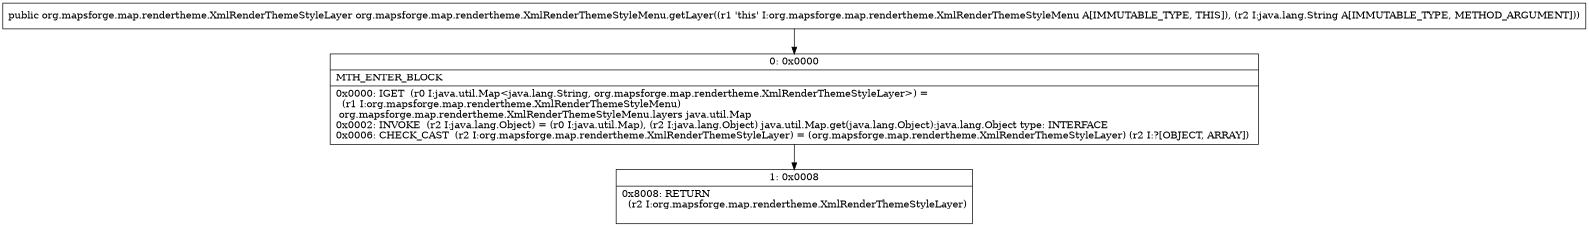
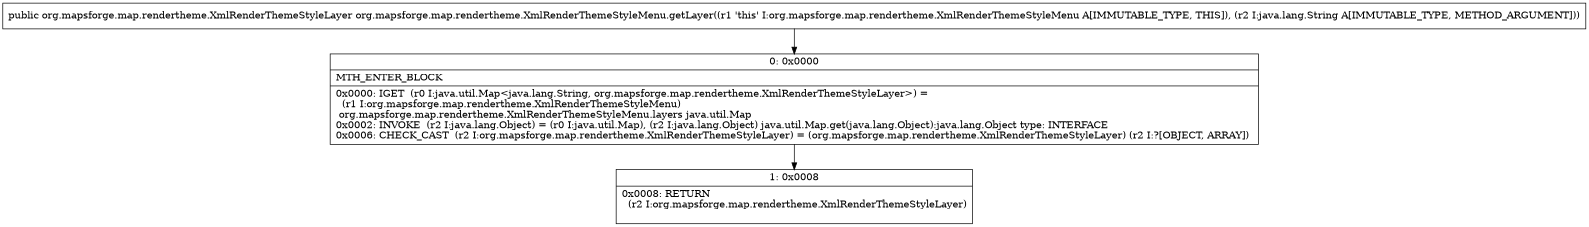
(669, 194) -> (669, 194)
